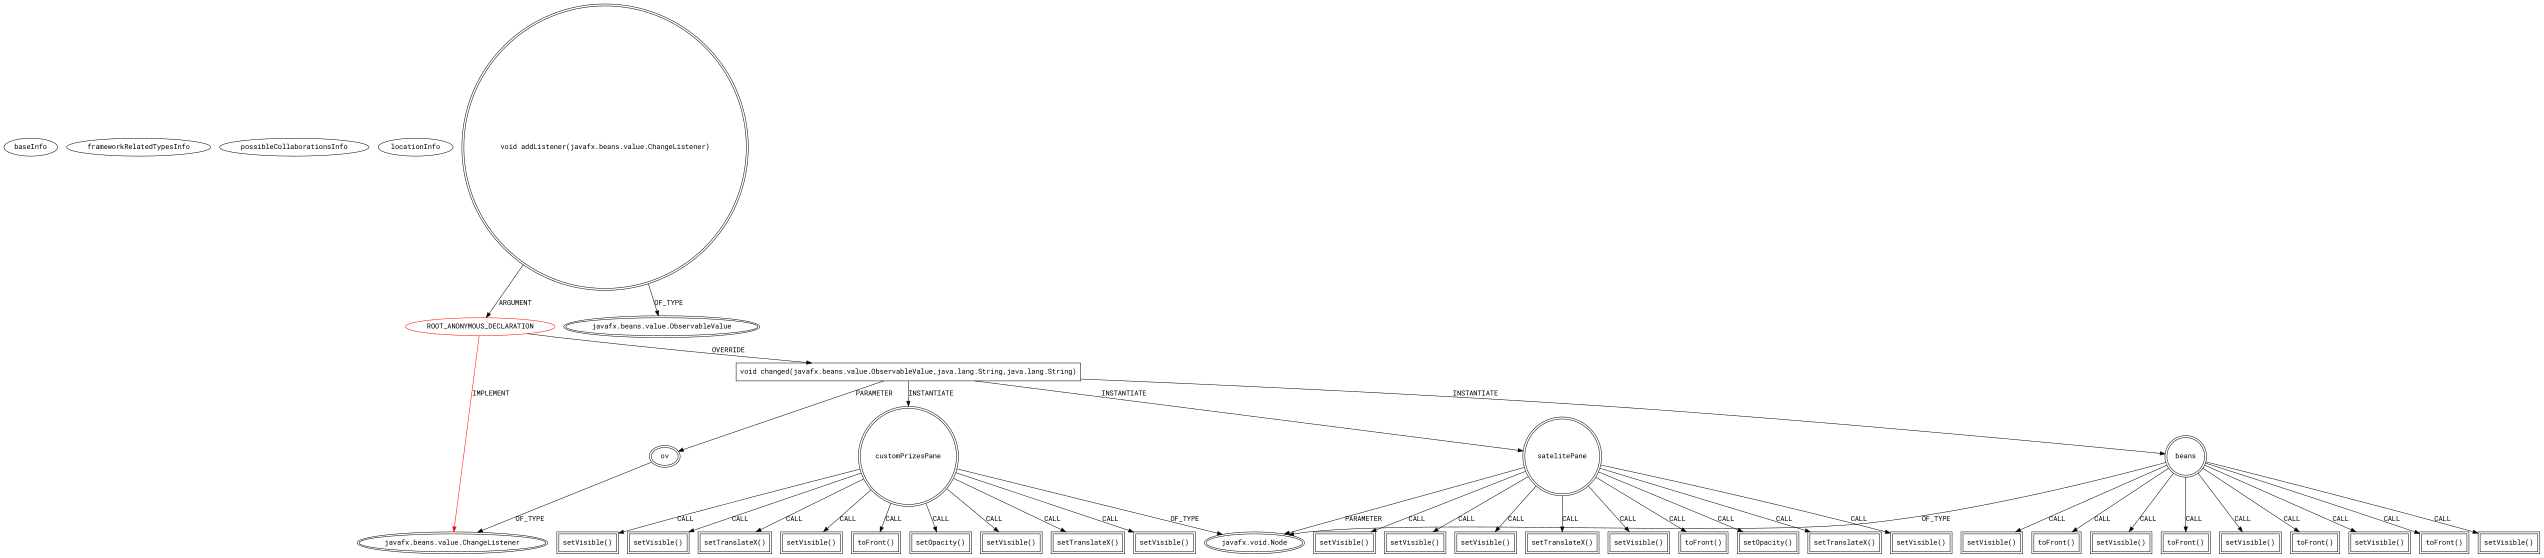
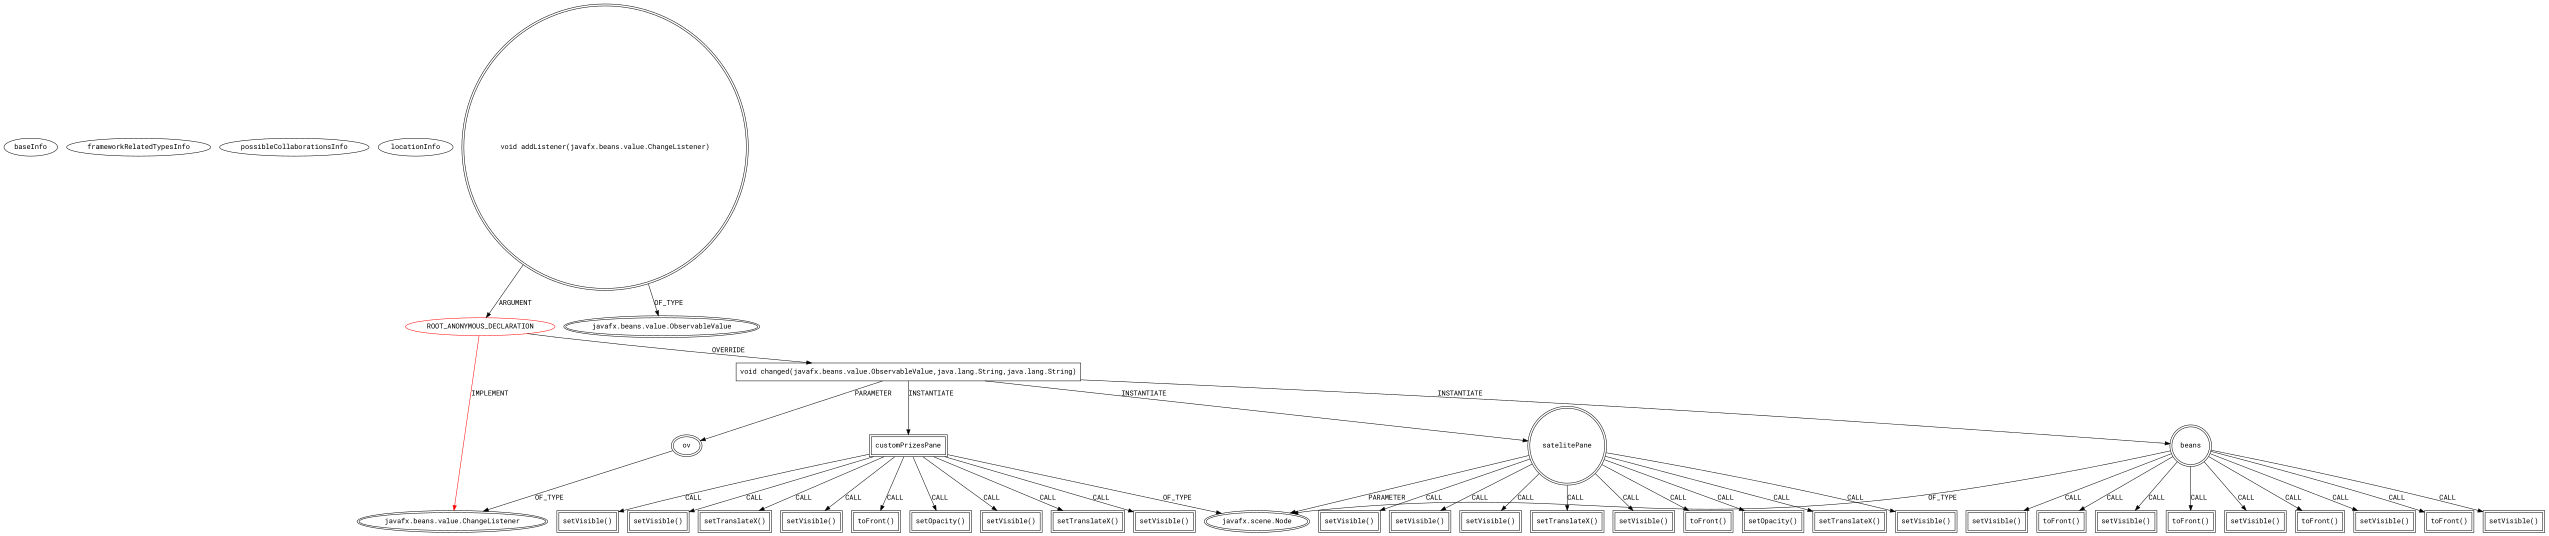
(908, 456) -> (908, 446)
(1254, 543) -> (1257, 521)
